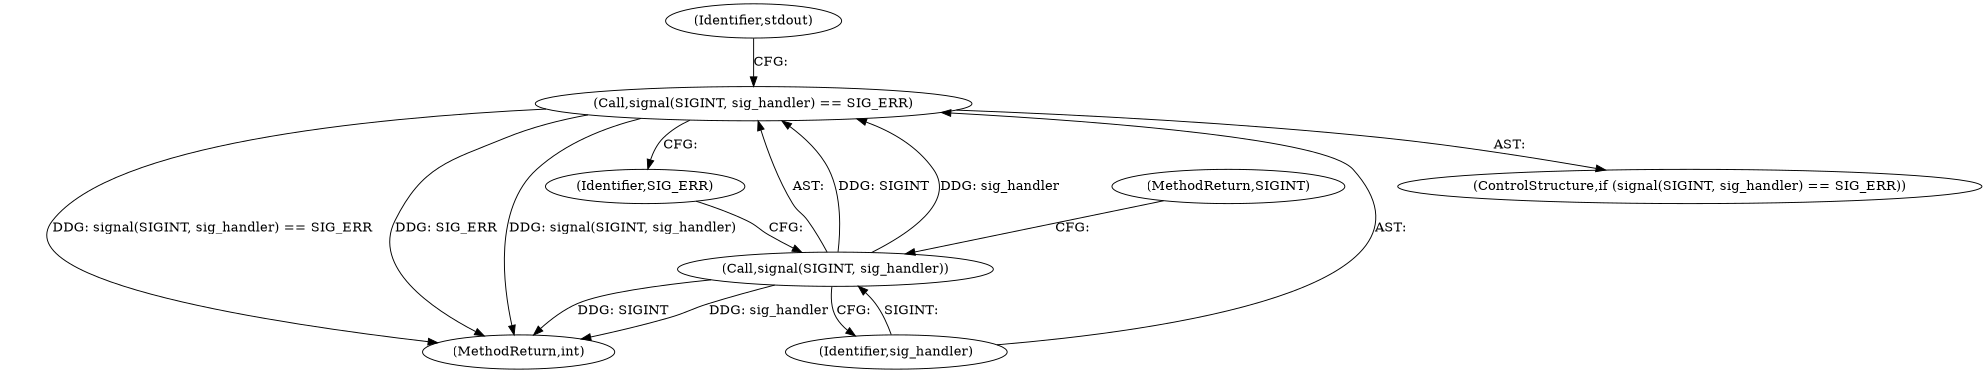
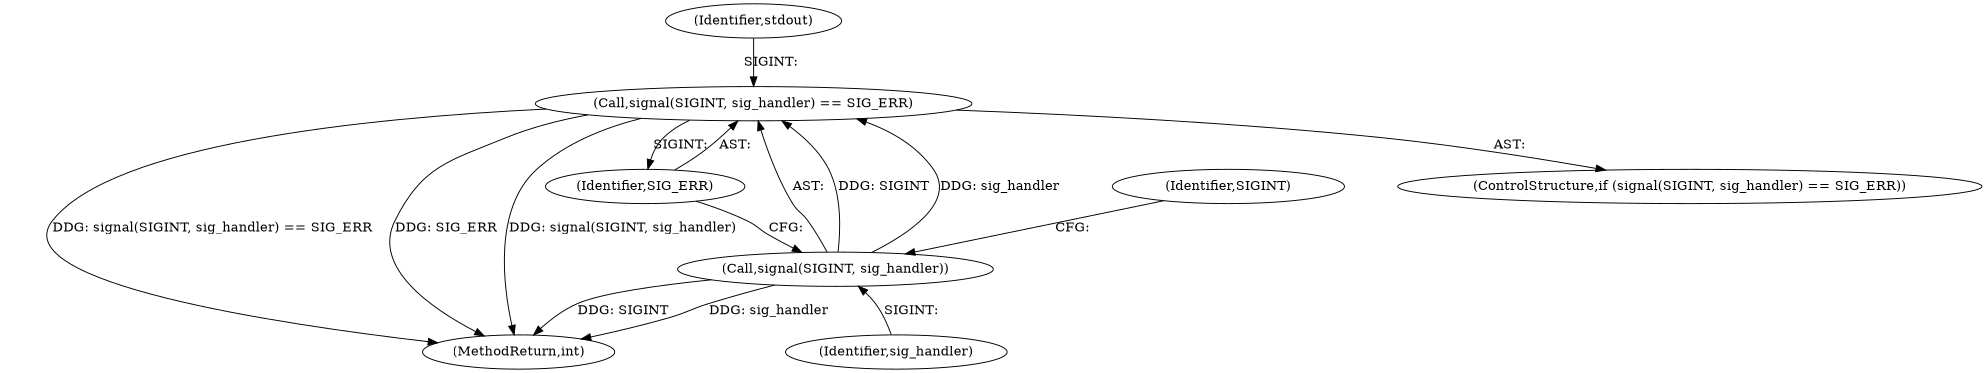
(773, 62) -> (773, 62)
(683, 145) -> (683, 145)
(1228, 186) -> (1228, 186)
(1368, 197) -> (704, 151)
(833, 311) -> none
